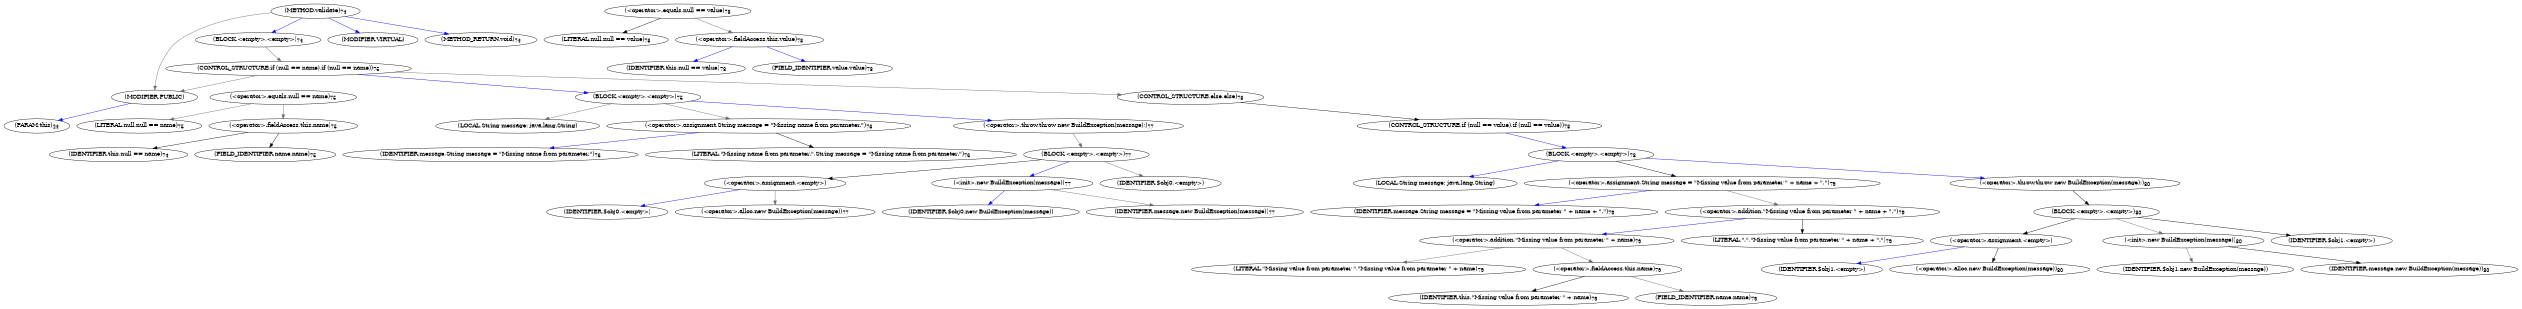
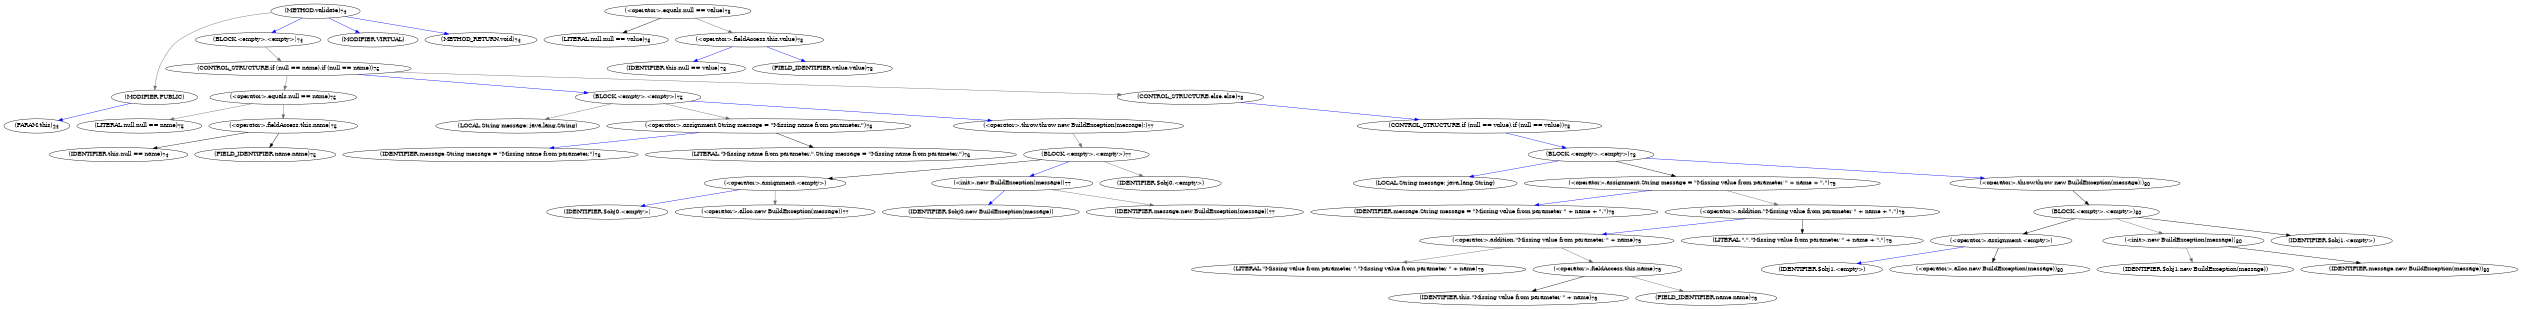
(221, 83) -> (286, 81)
(1328, 111) -> (1328, 111)
